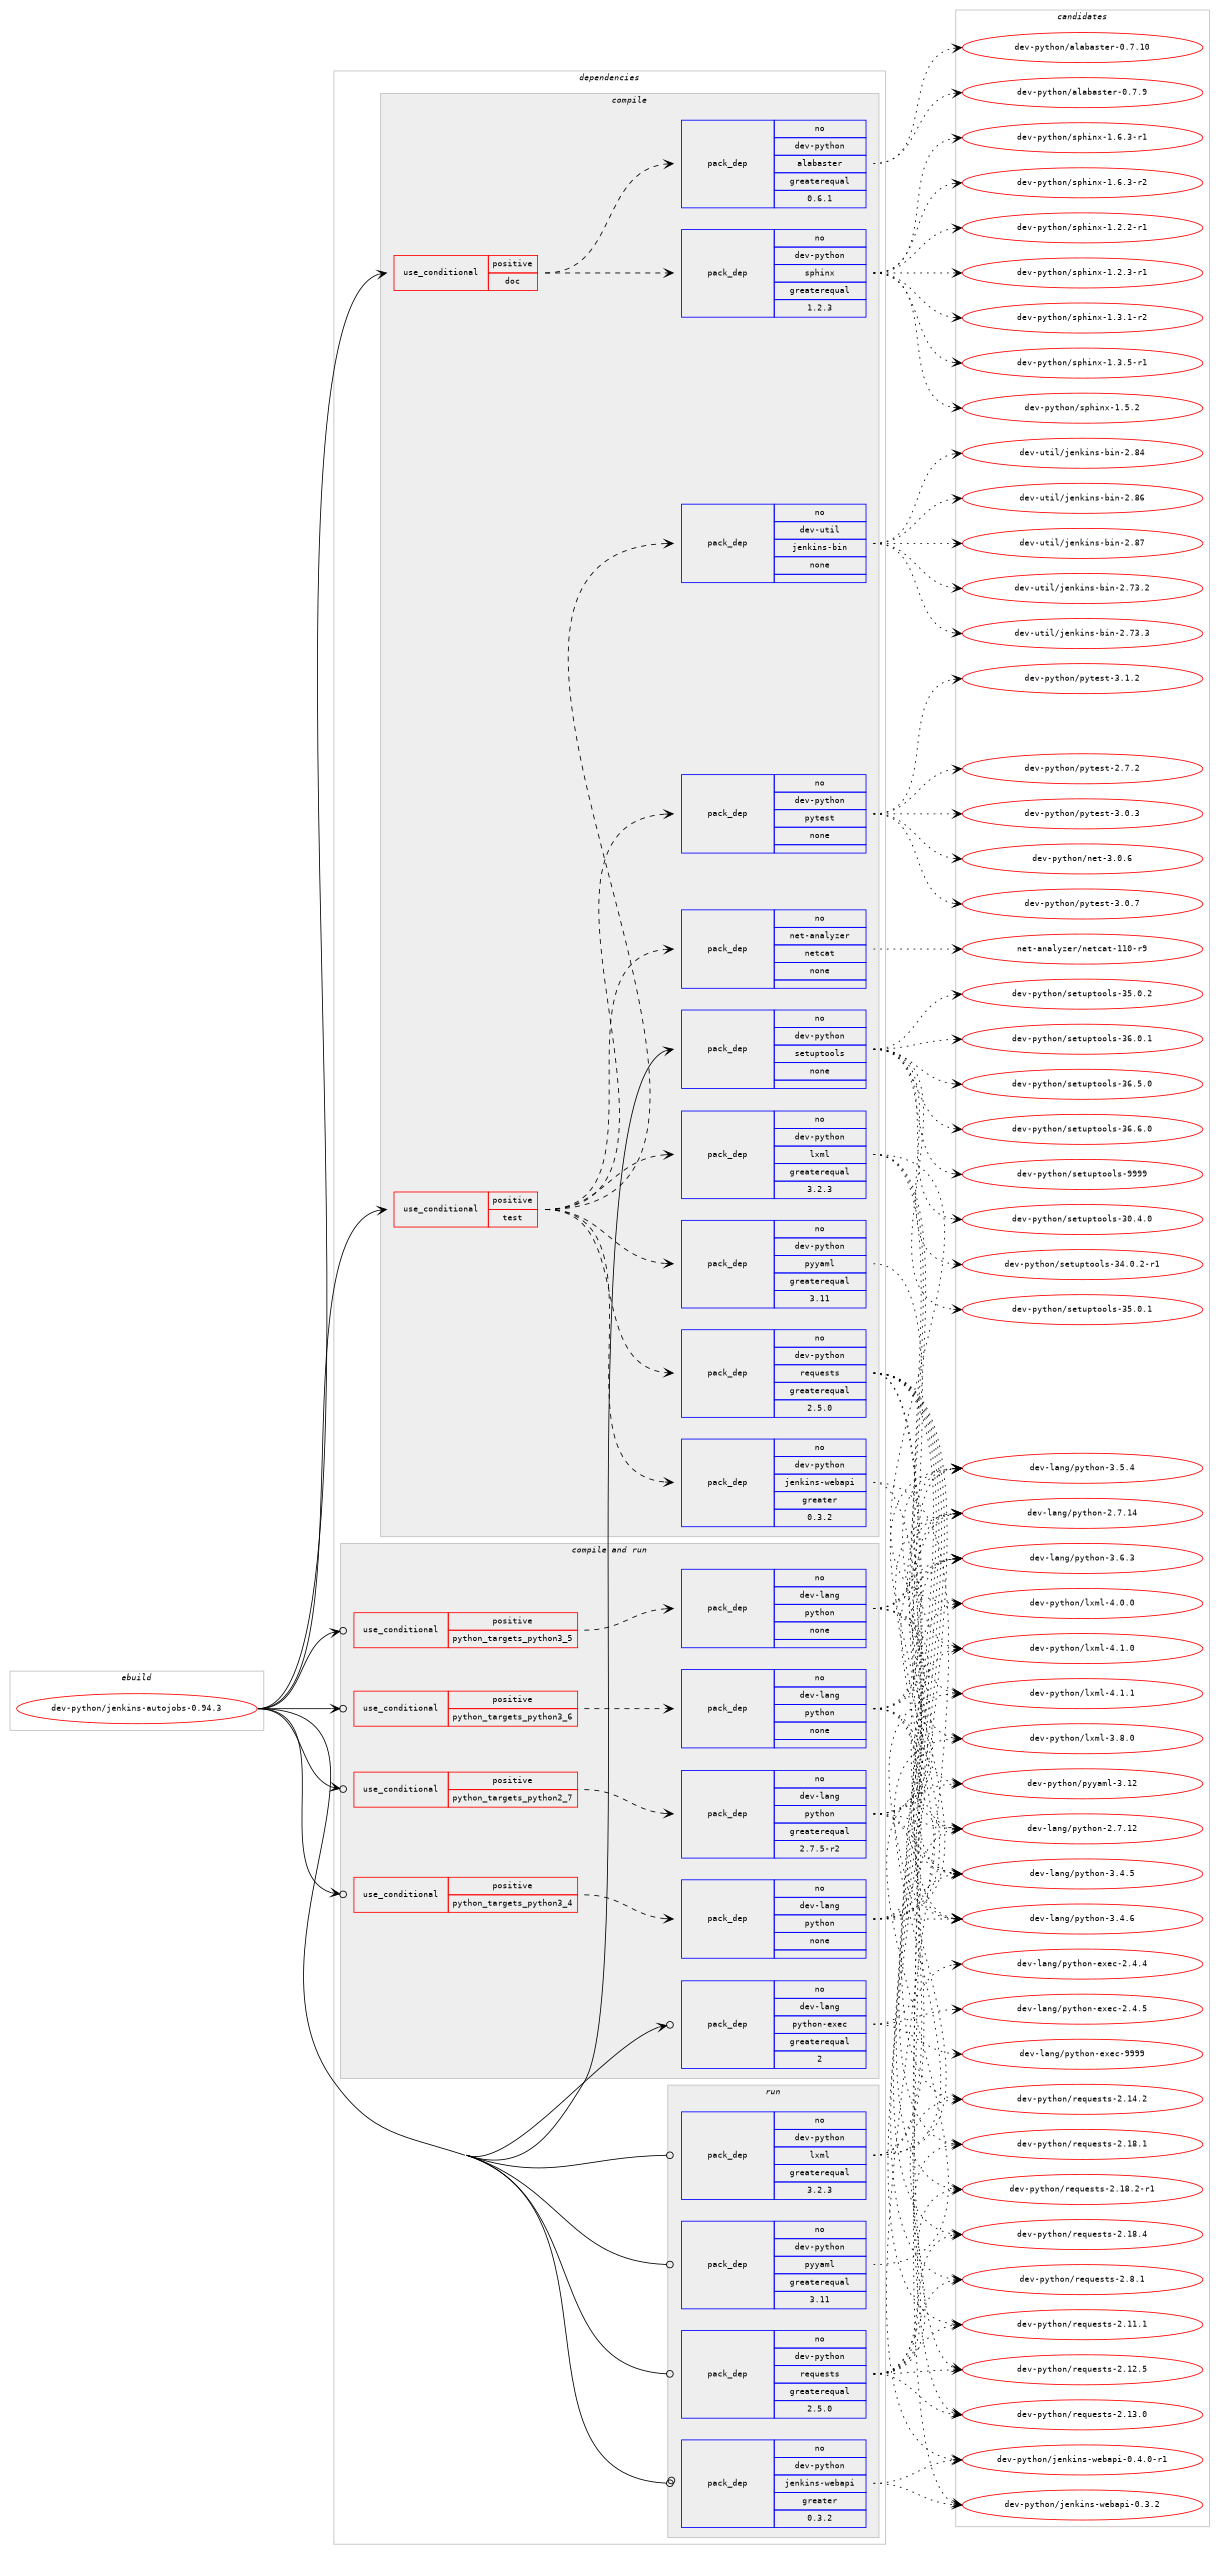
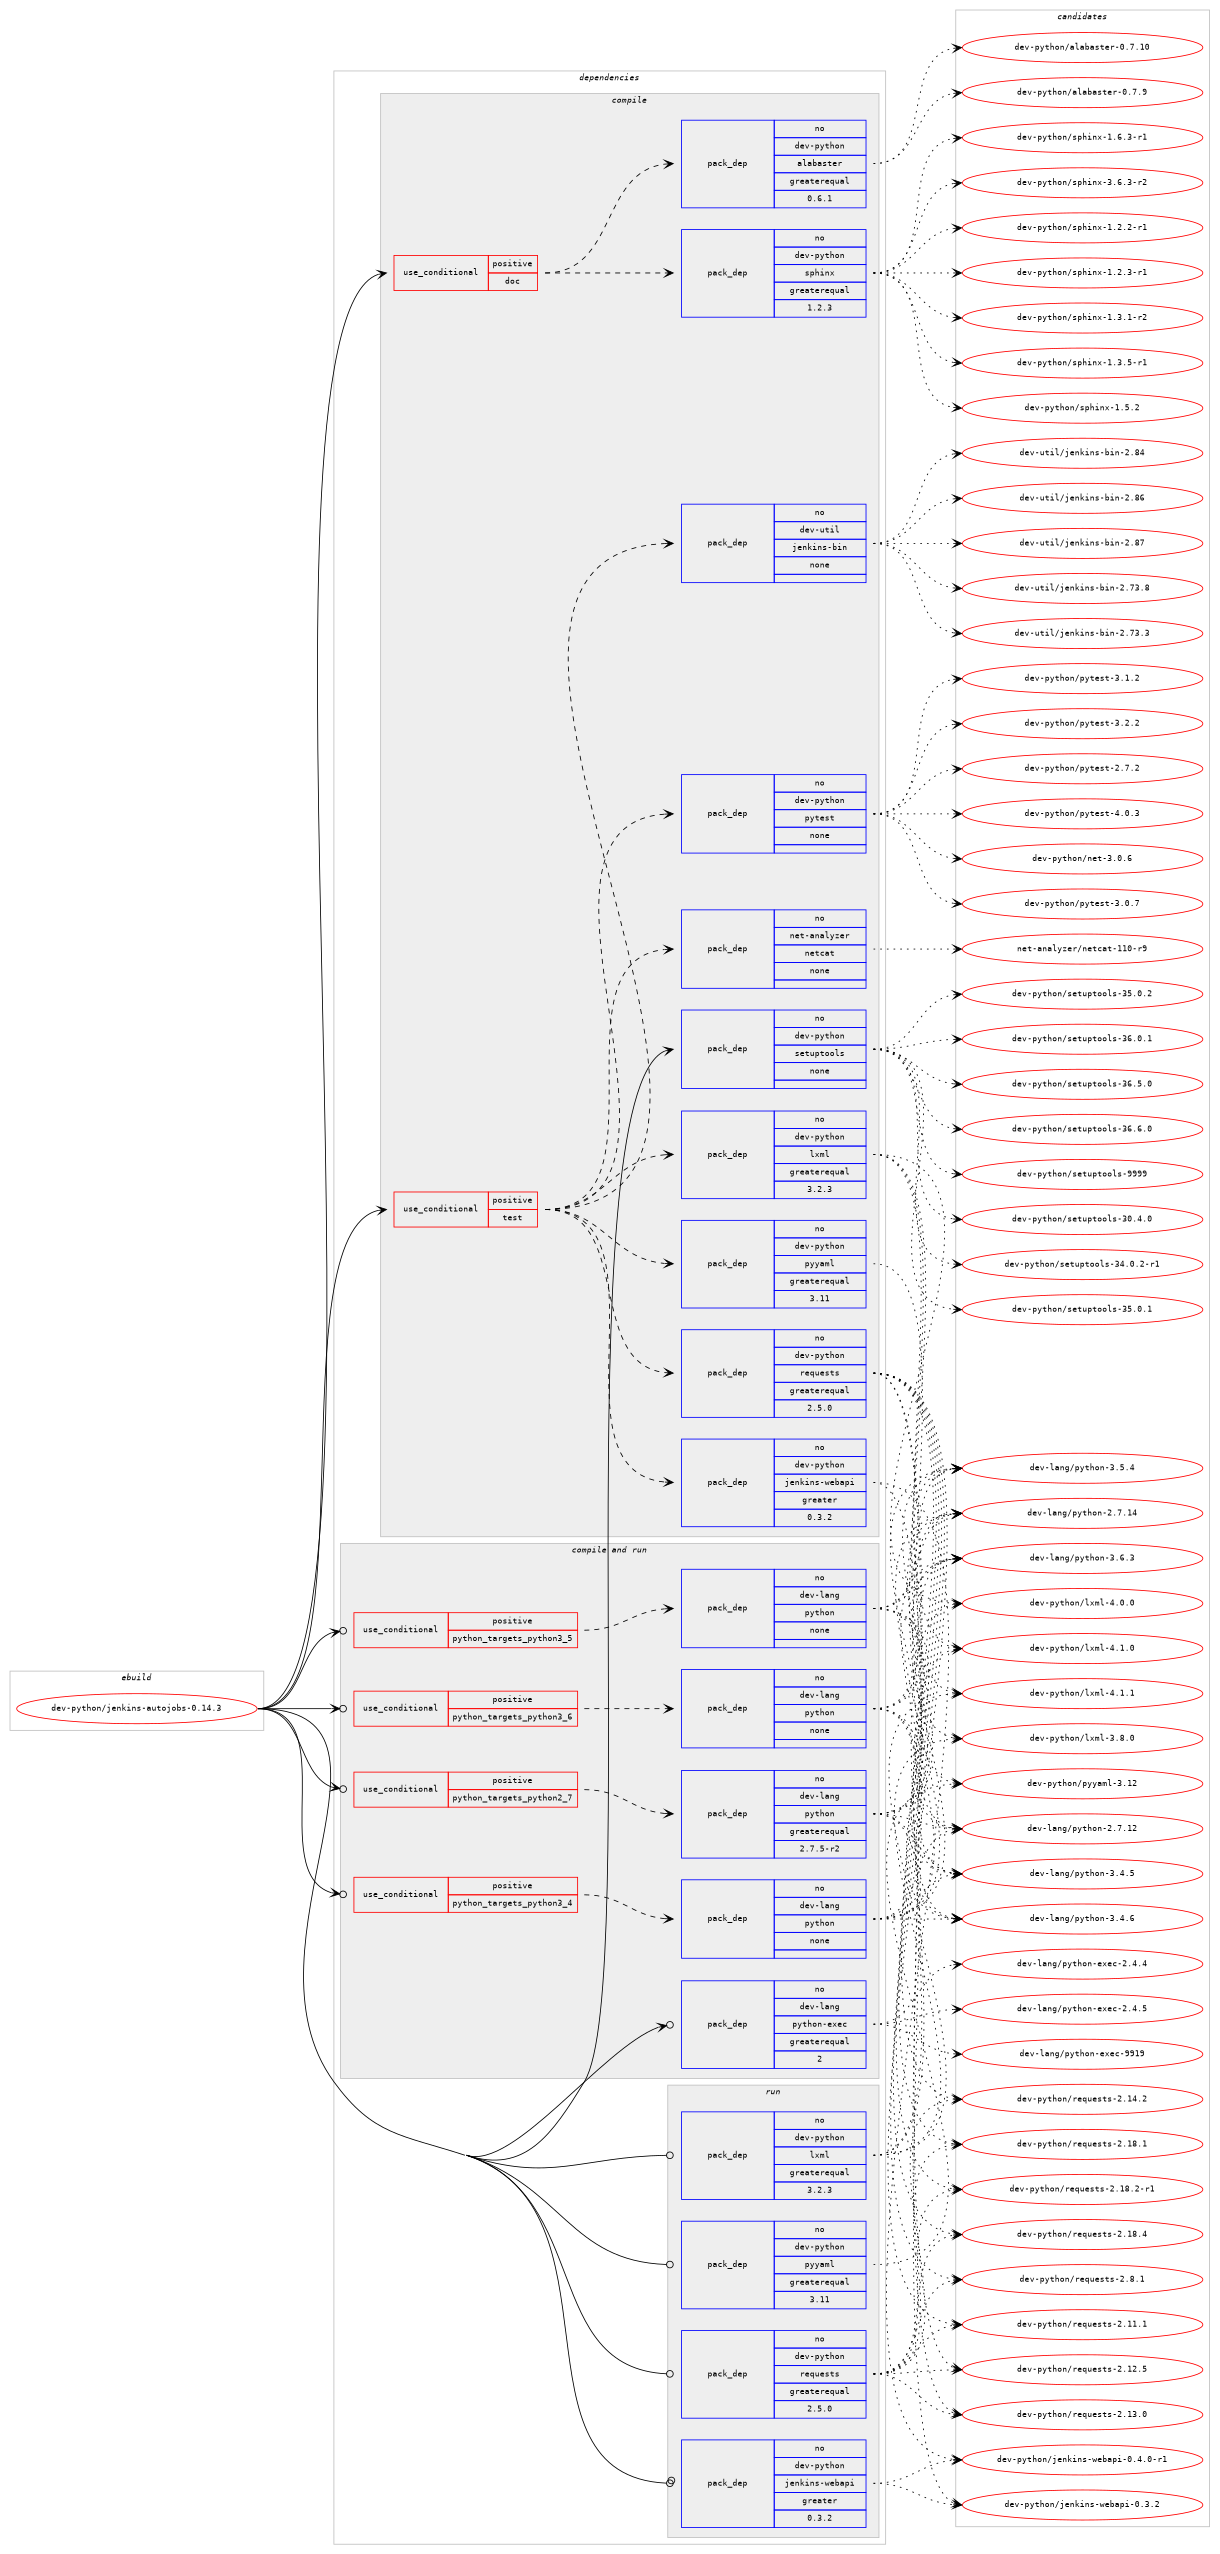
(1083, 183) -> (1083, 183)
(1083, 588) -> (1083, 588)
none -> (1083, 724)
(1083, 814) -> (1083, 814)
(137, 1709) -> (137, 1709)
(1083, 2054) -> (1083, 2054)
